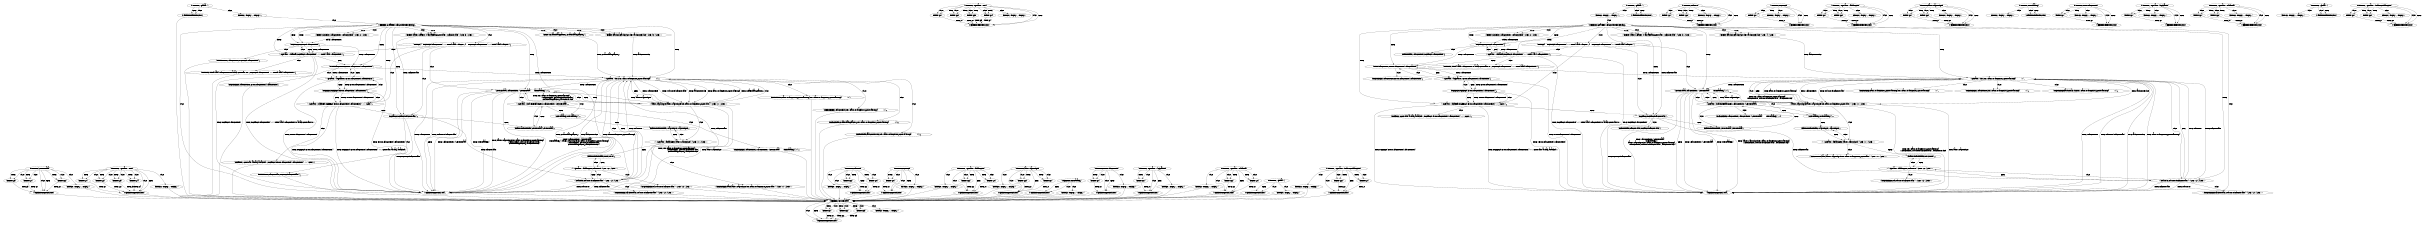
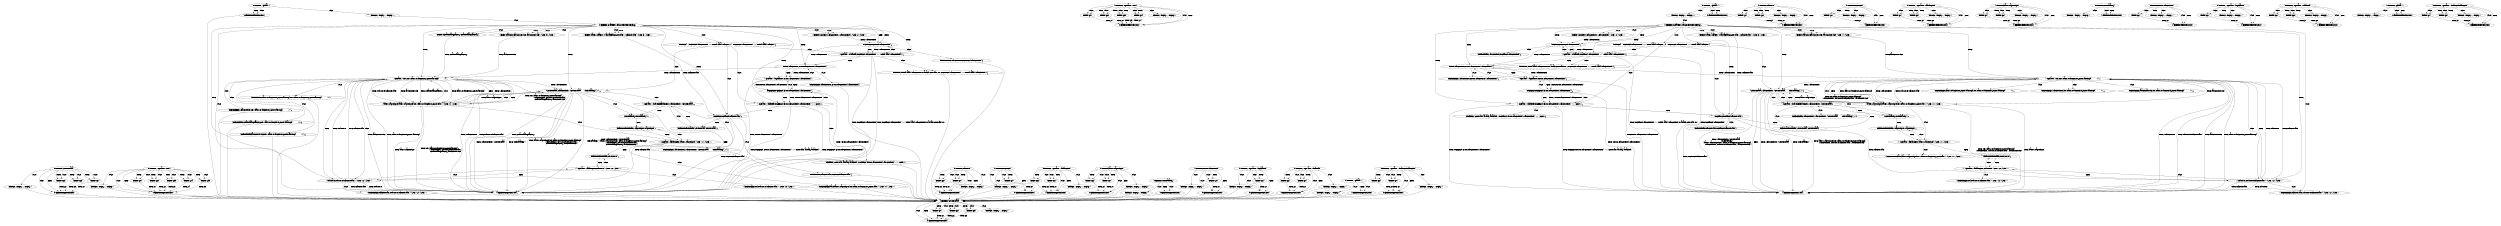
none -> (205, 181)
